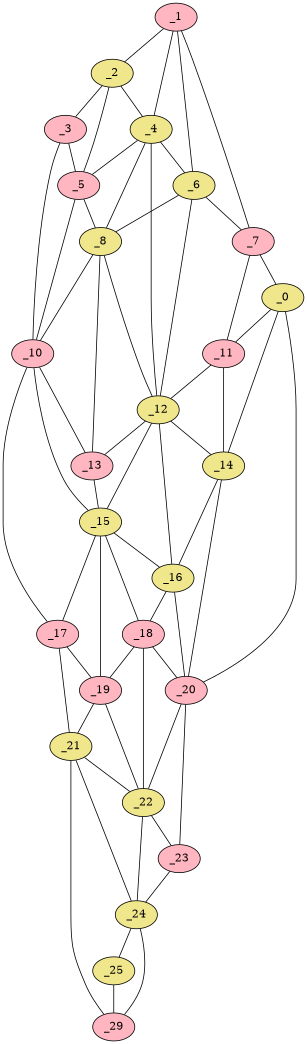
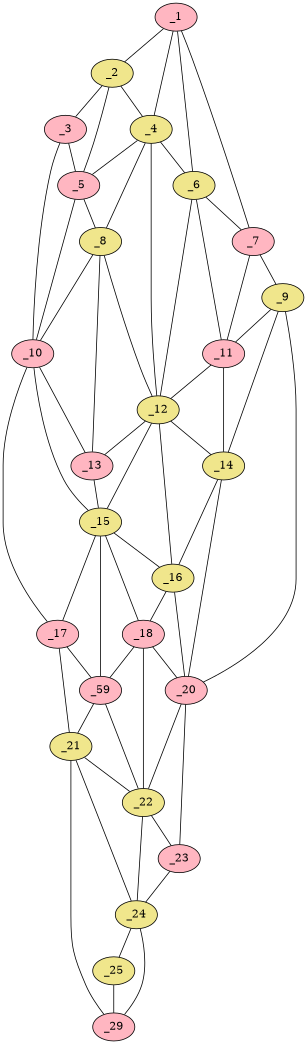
(146, 214) -> (209, 270)
(283, 298) -> (283, 298)
(101, 690) -> (101, 690)
